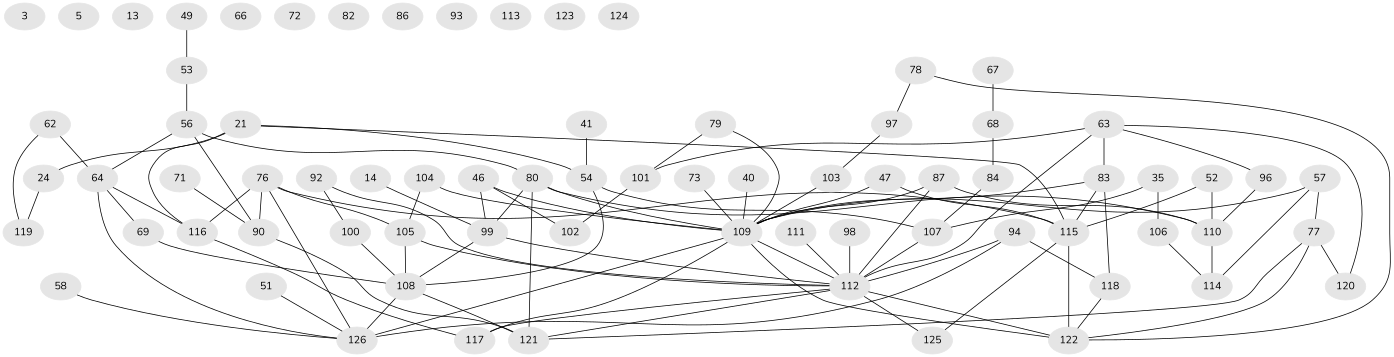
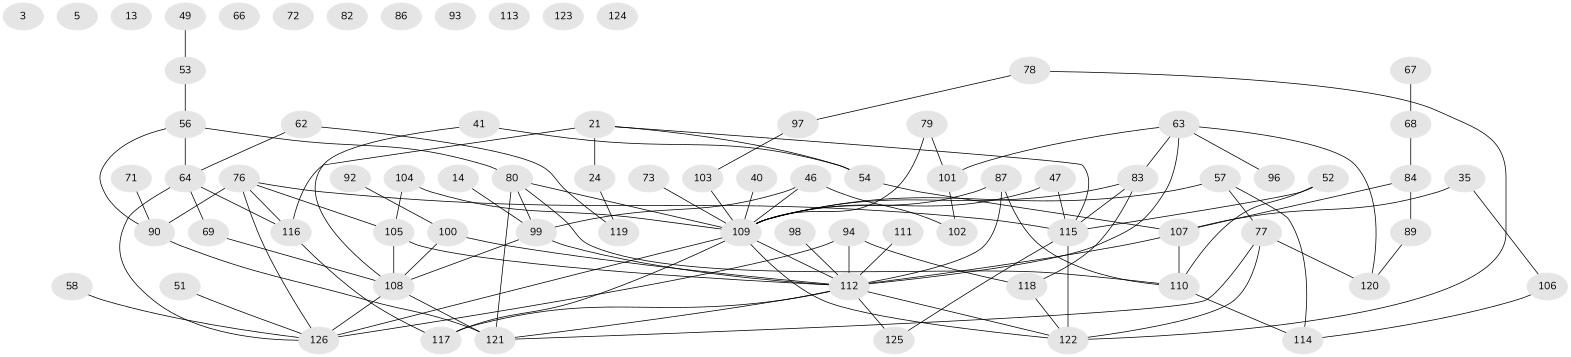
(1237, 208) -> (1179, 260)
none -> (1411, 232)
(458, 245) -> (602, 259)
(537, 271) -> (331, 159)
